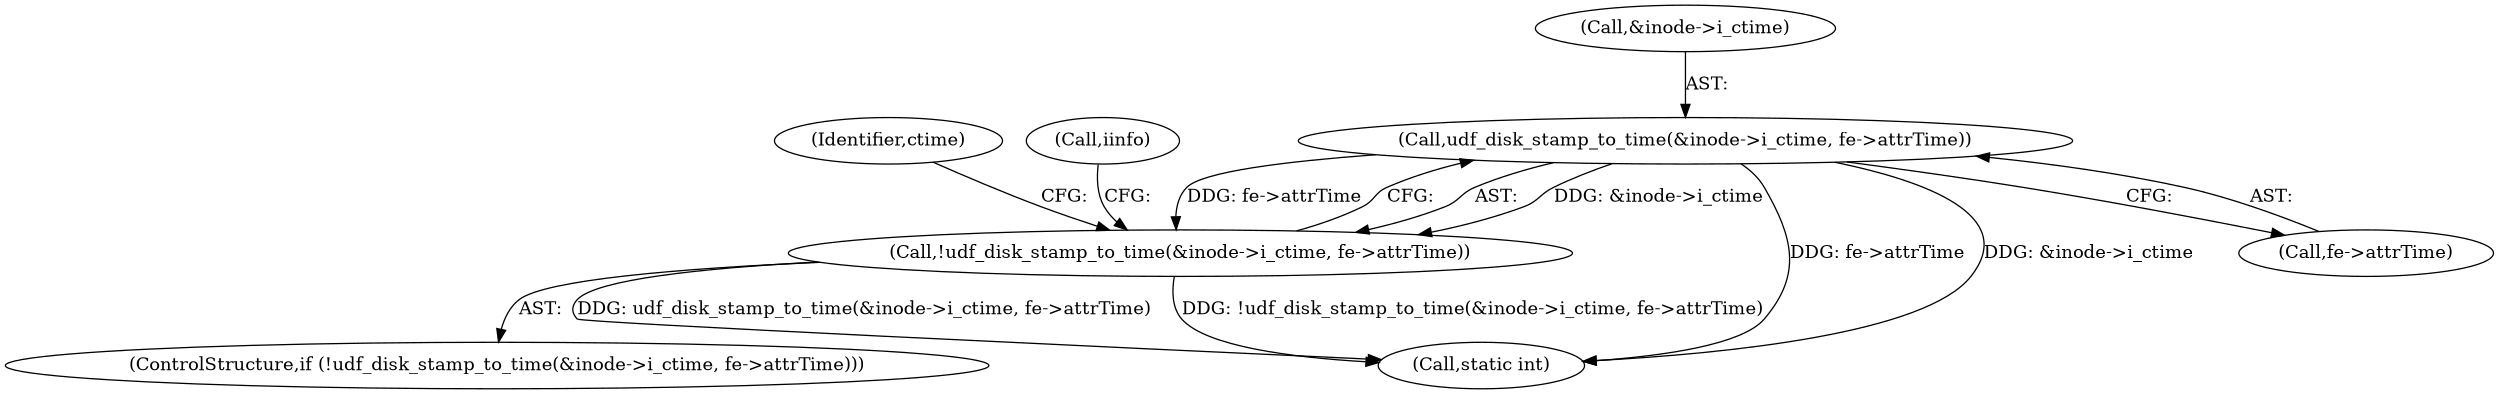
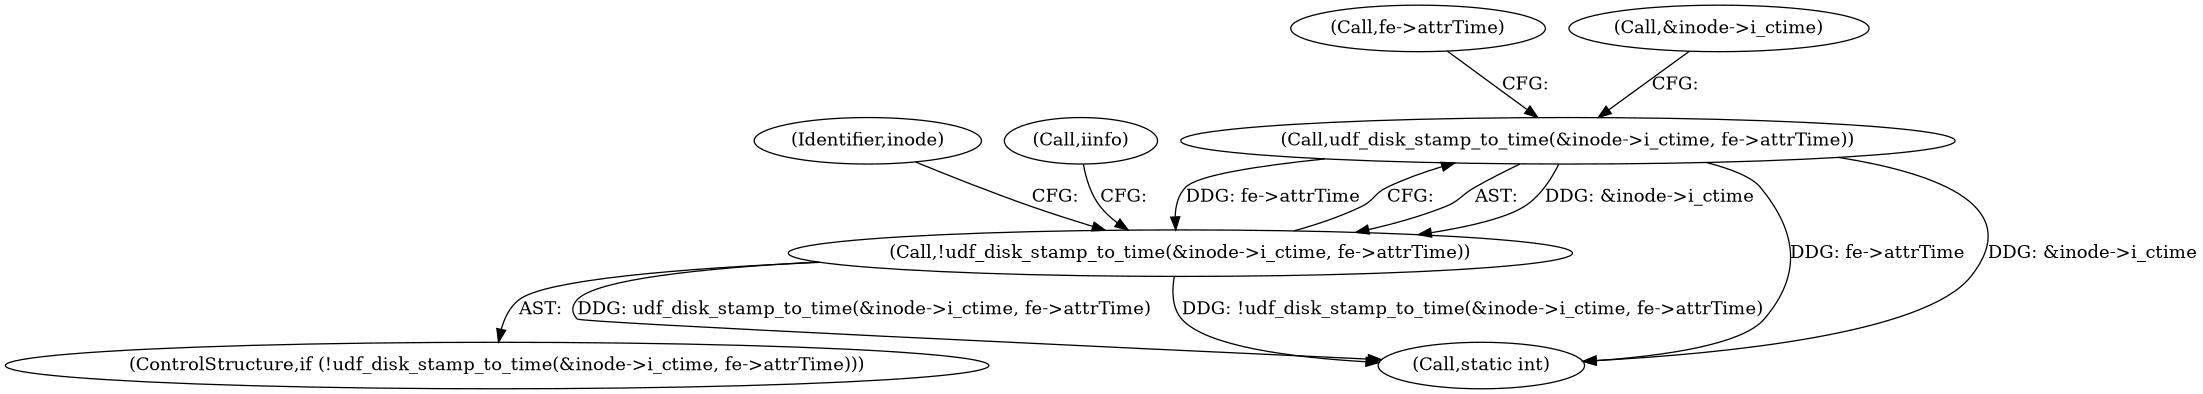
(1710, 85) -> (1678, 85)
(888, 141) -> (868, 141)
(2060, 193) -> none
(2274, 197) -> (1529, 85)
